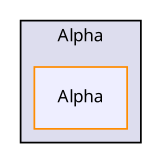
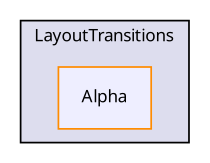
(81, 37) -> (105, 37)
